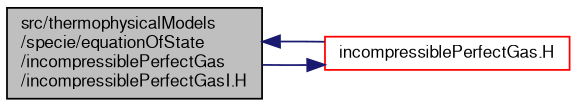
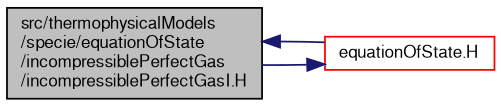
(447, 53) -> (410, 53)
